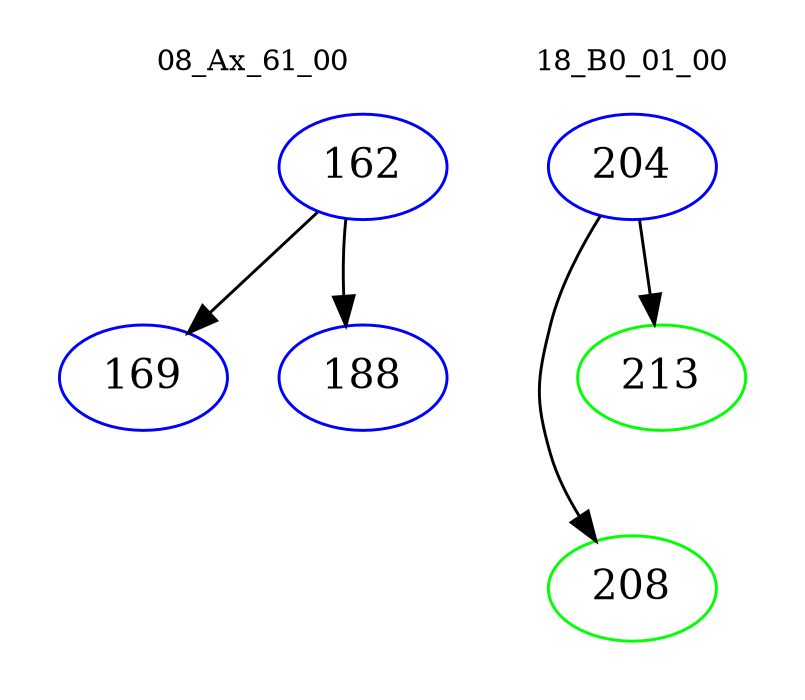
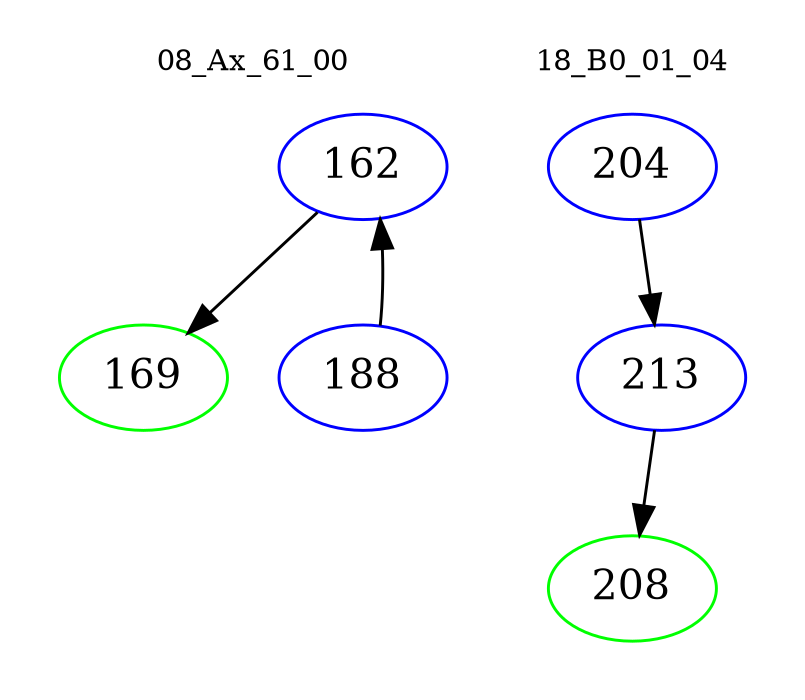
(632, 63) -> (632, 63)
(343, 258) -> (383, 287)
(542, 364) -> (649, 468)
(143, 378) -> (143, 378)
(662, 378) -> (662, 378)
